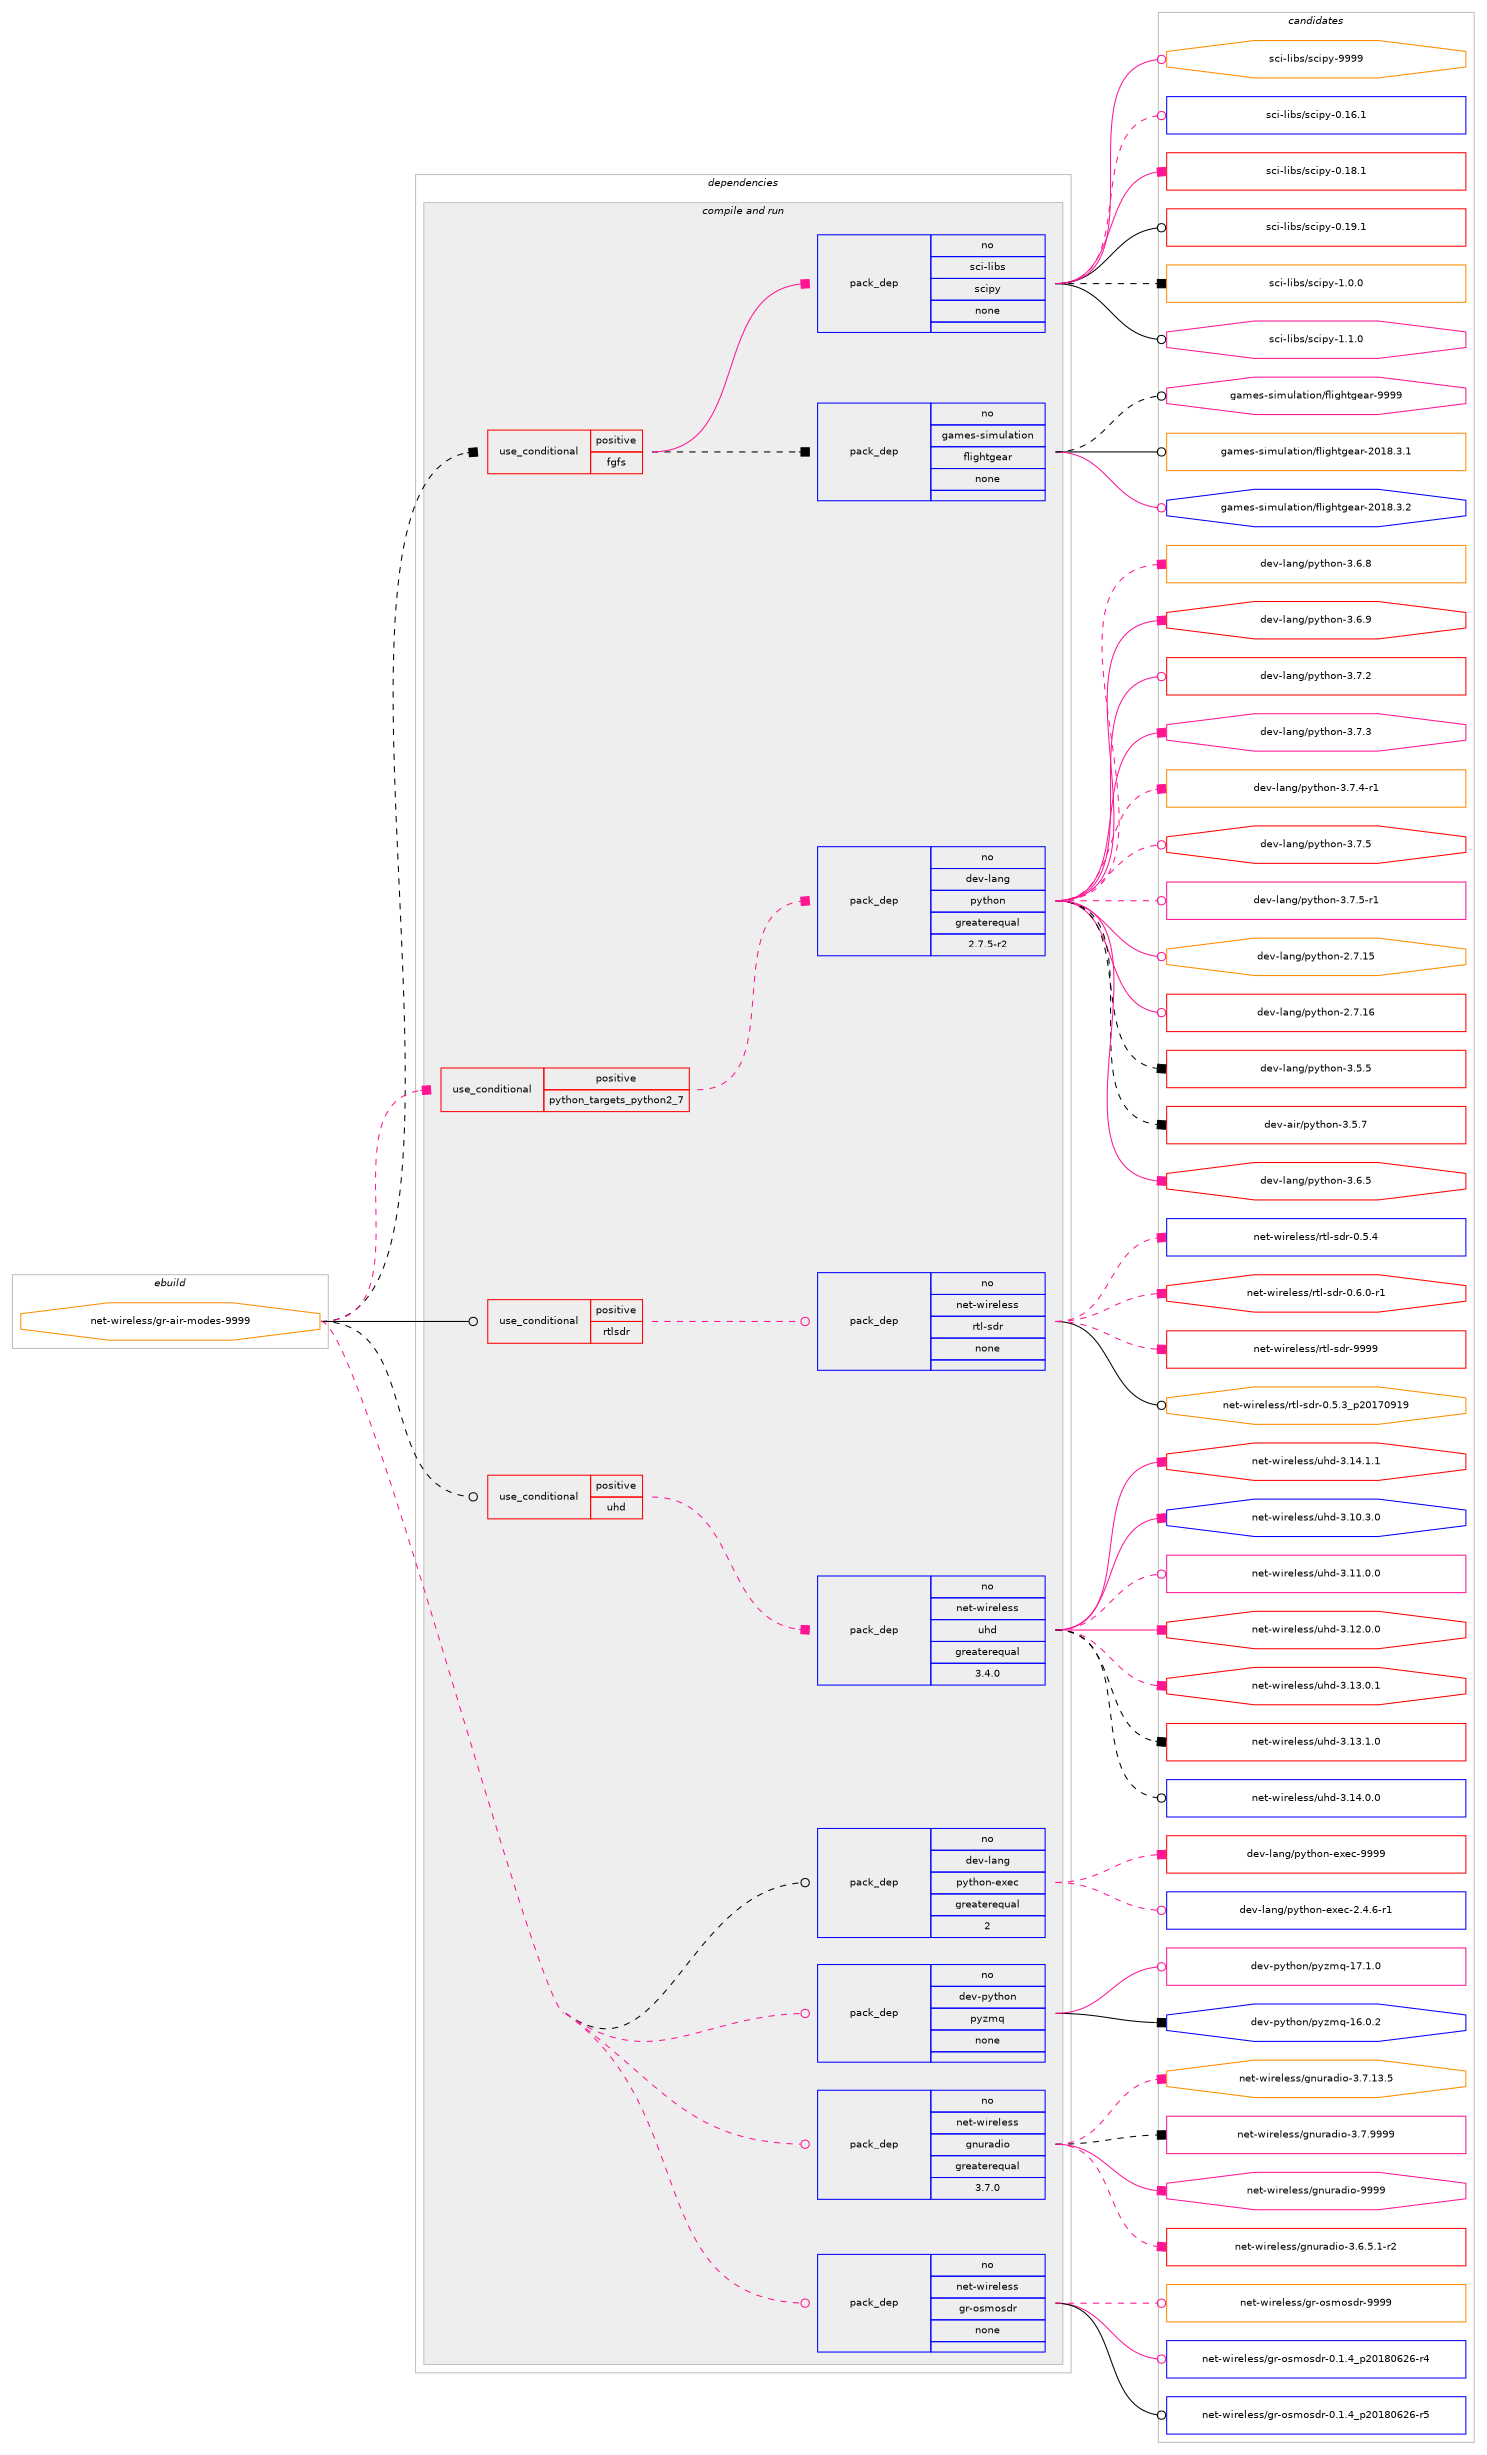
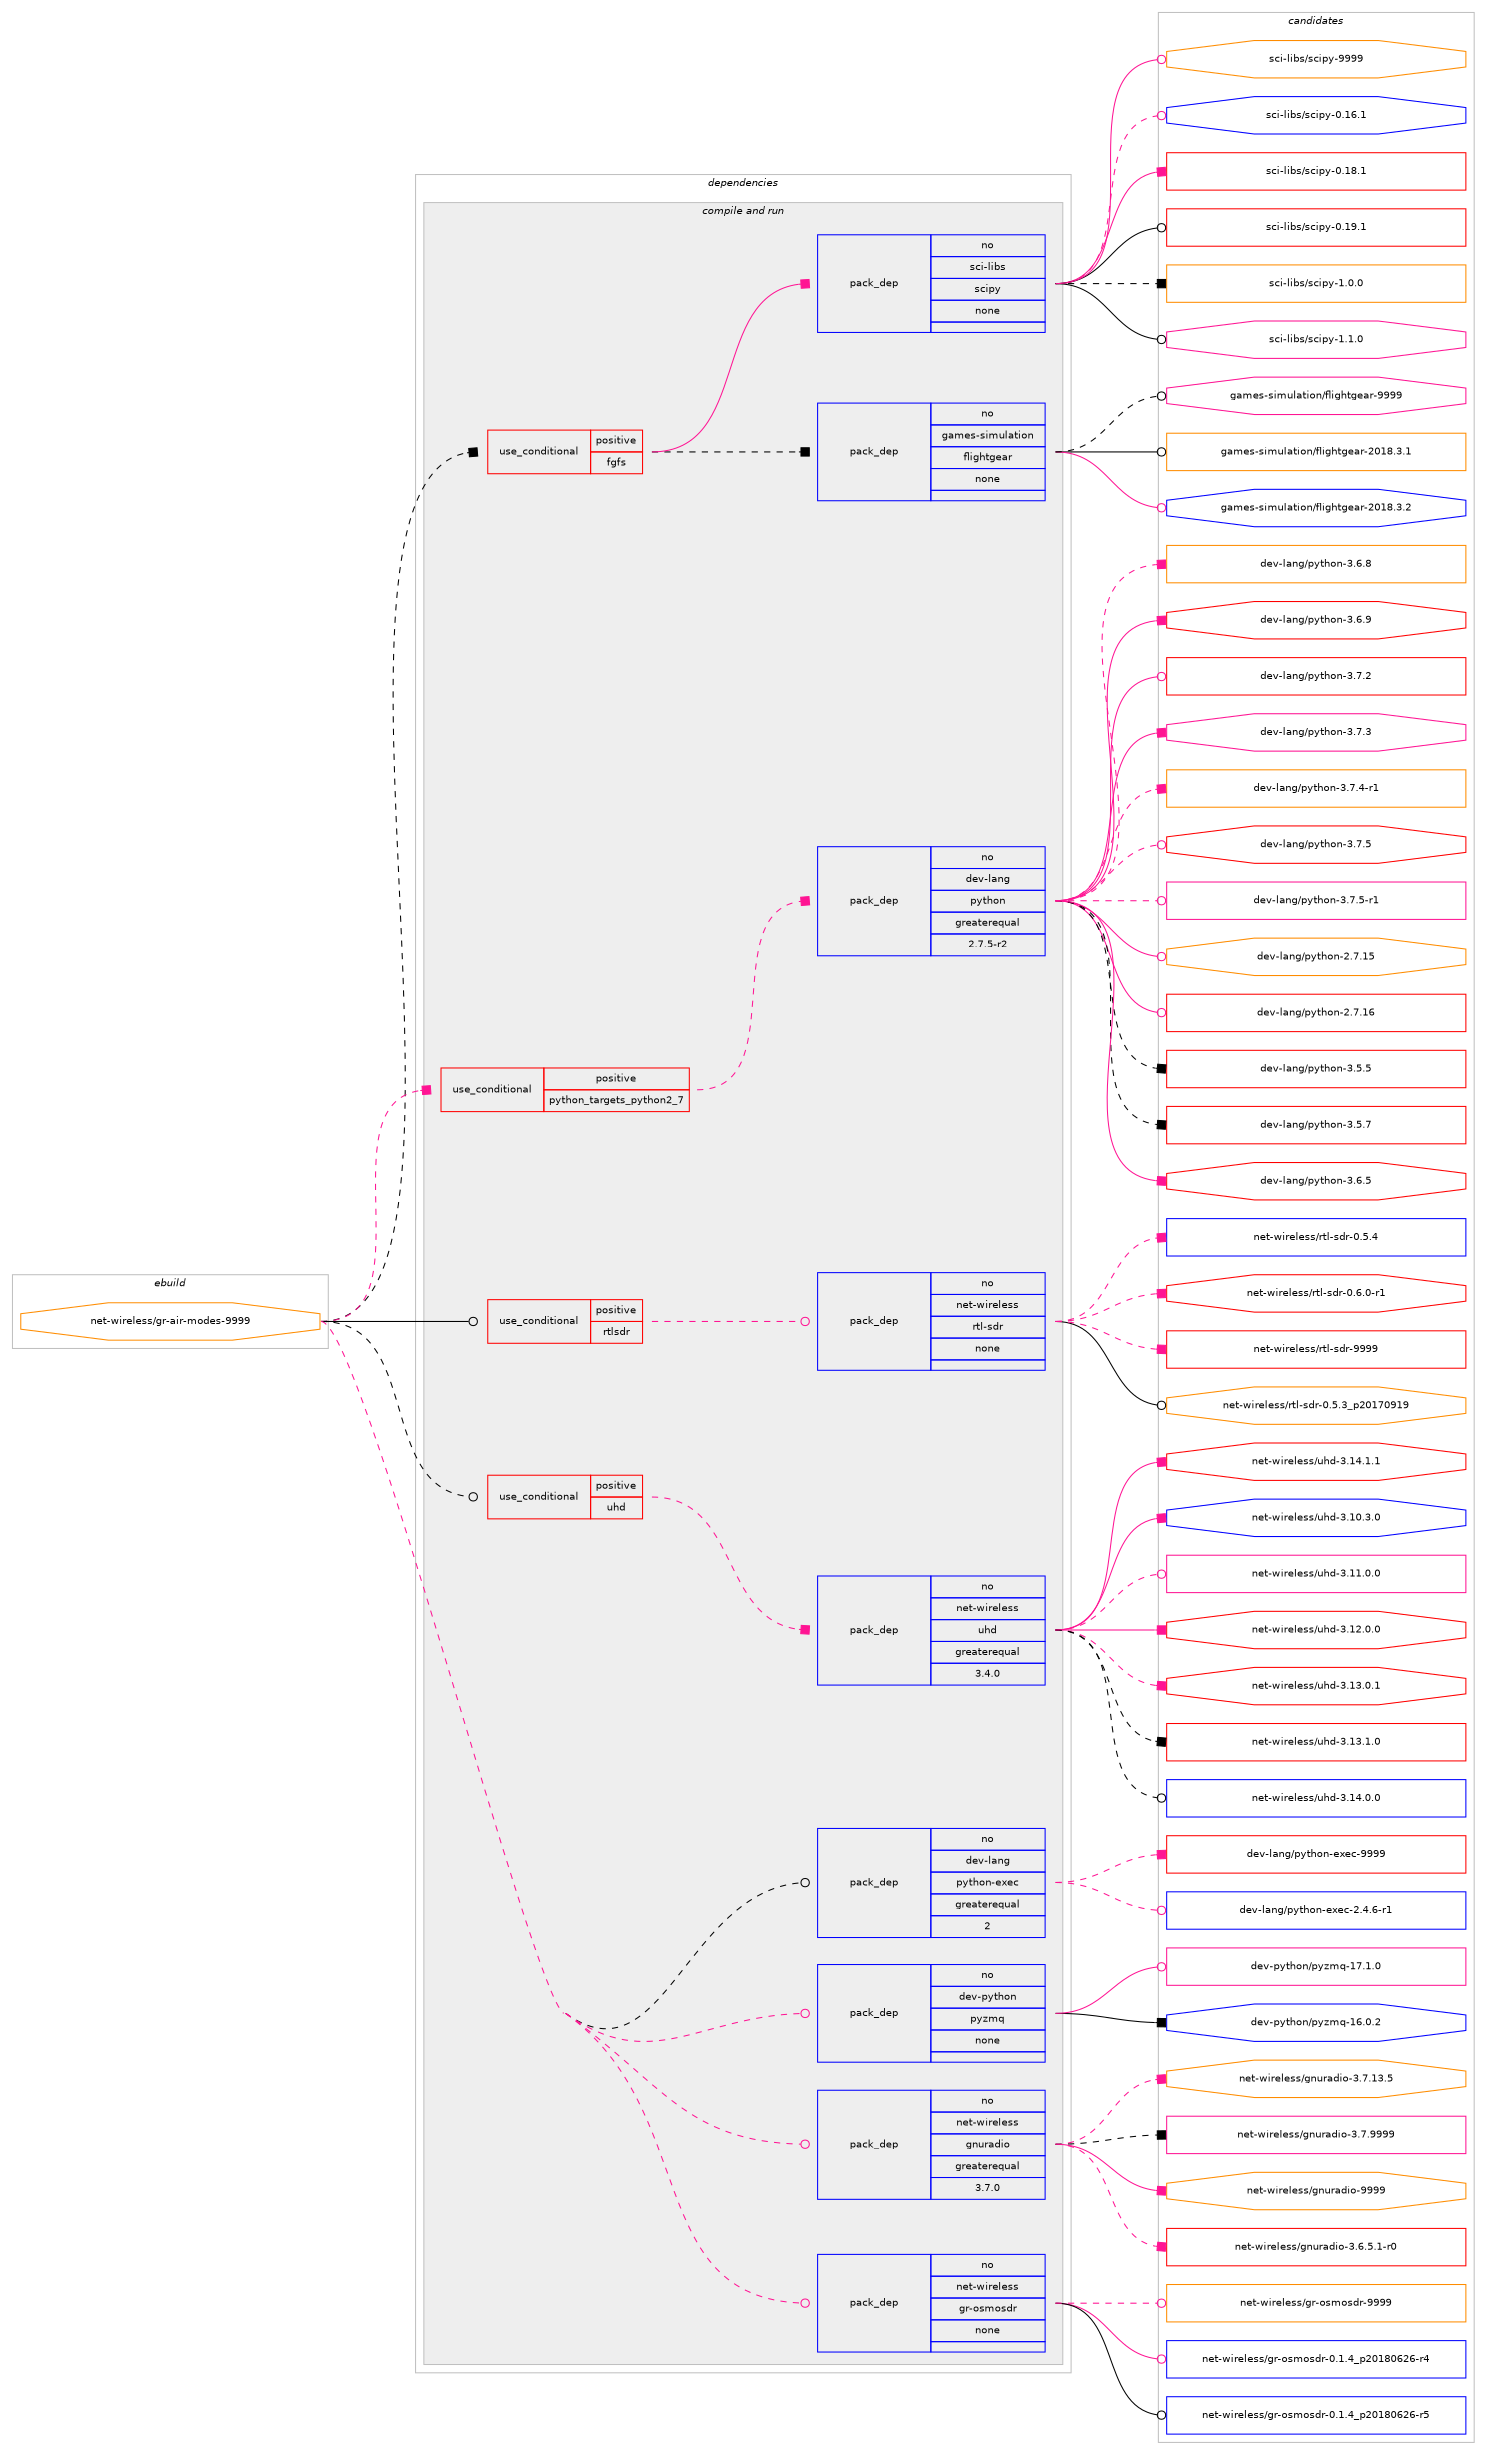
(1316, 115) -> (1316, 115)
(1316, 1125) -> (1316, 1125)
(1316, 2191) -> (1316, 2191)
(1316, 2247) -> (1316, 2247)
